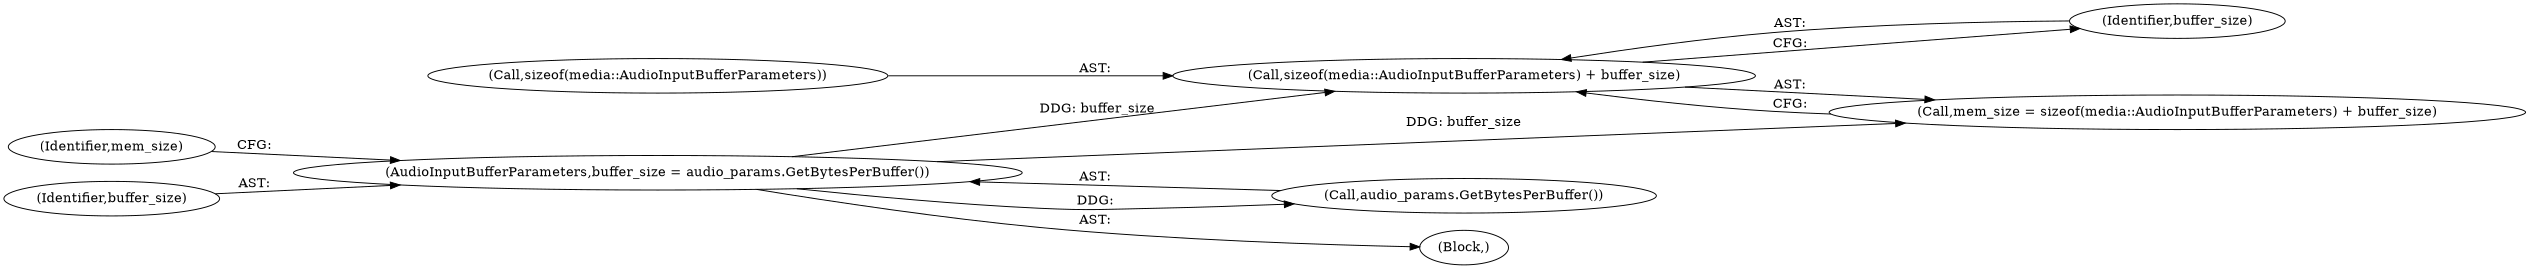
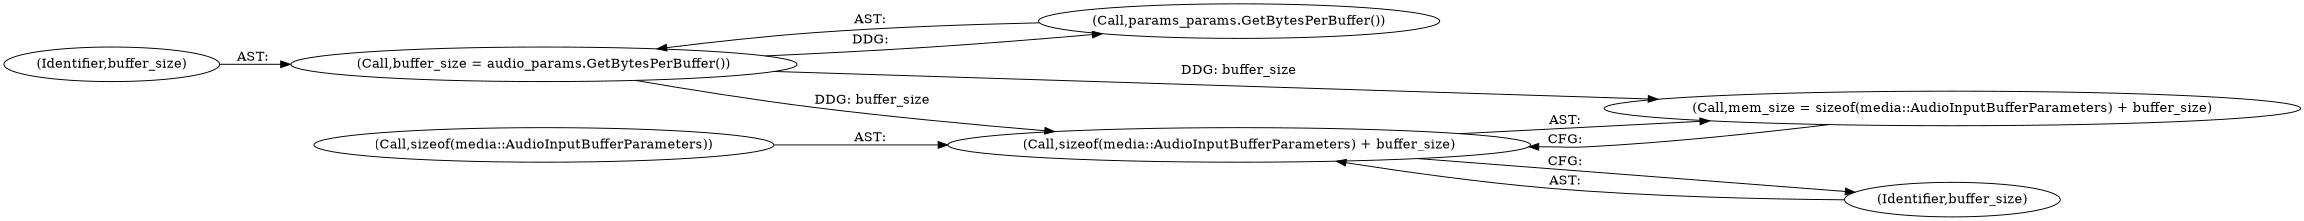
(112, 147) -> none
(658, 173) -> (544, 64)
(1464, 196) -> (1239, 21)
(1464, 248) -> none
